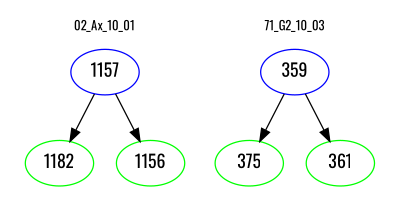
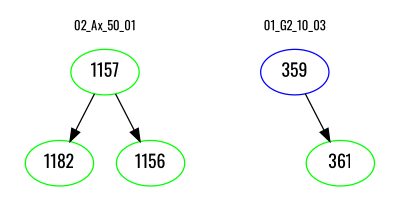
(105, 27) -> (105, 27)
(295, 27) -> (295, 27)
(105, 72) -> (105, 72)
(249, 163) -> none
